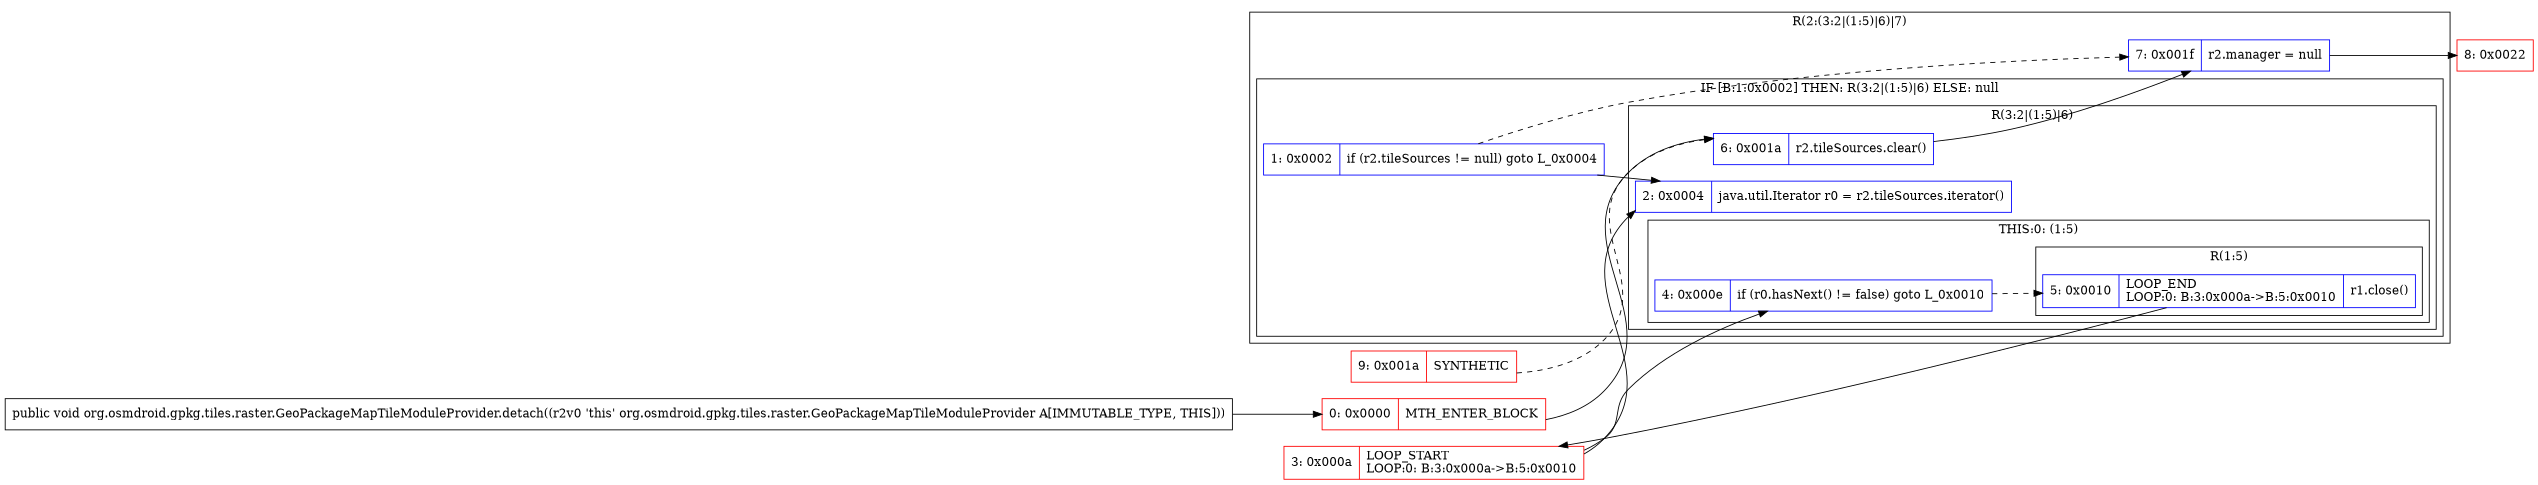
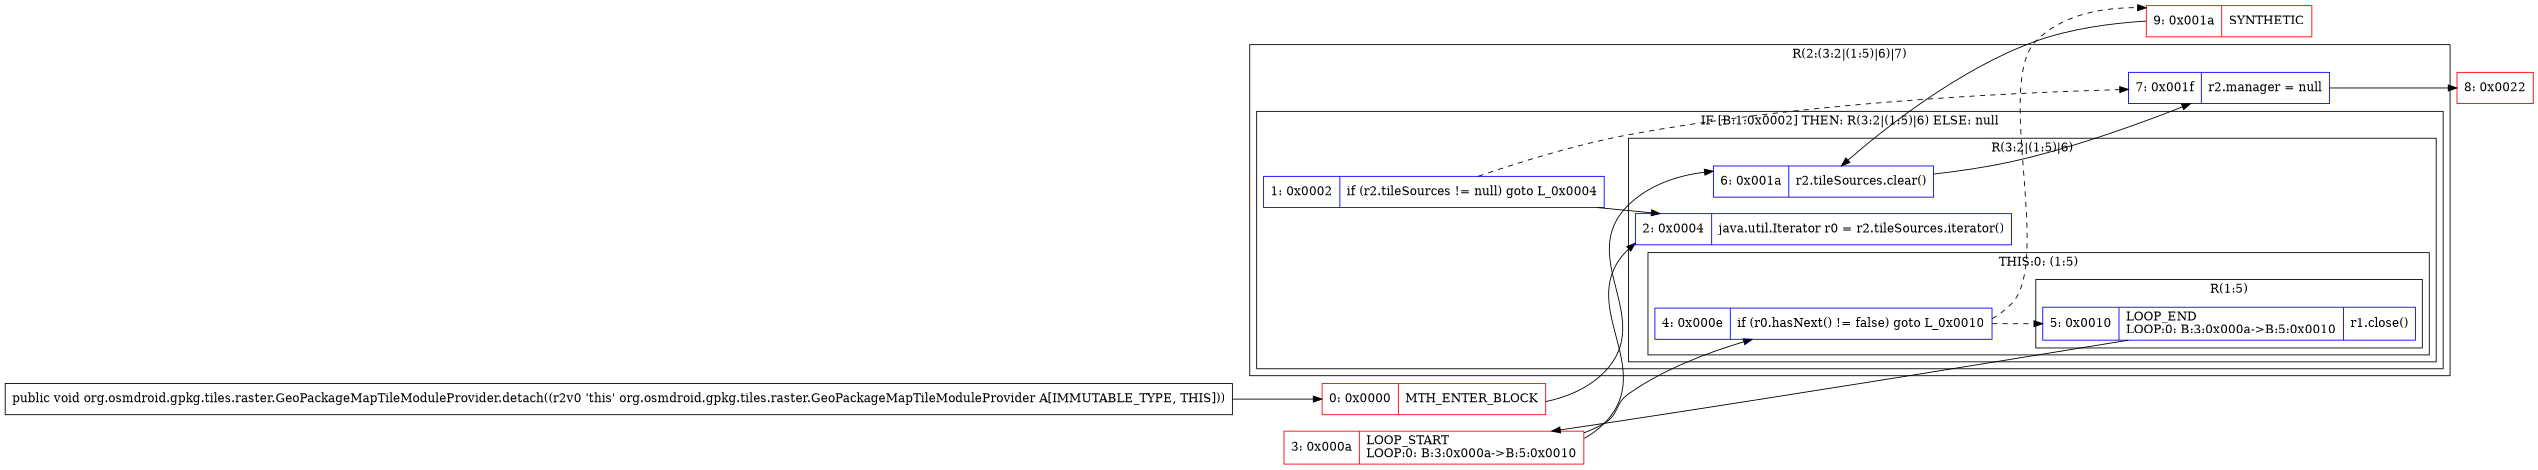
none -> (2021, 130)
(1617, 262) -> (1985, 64)
